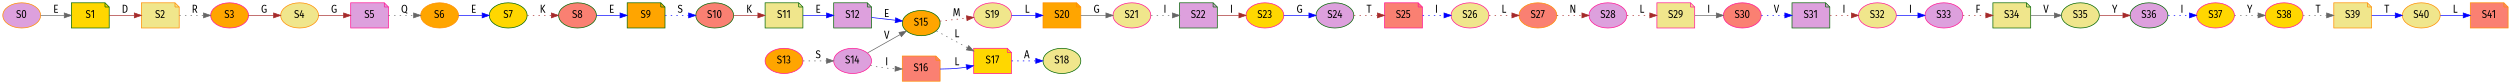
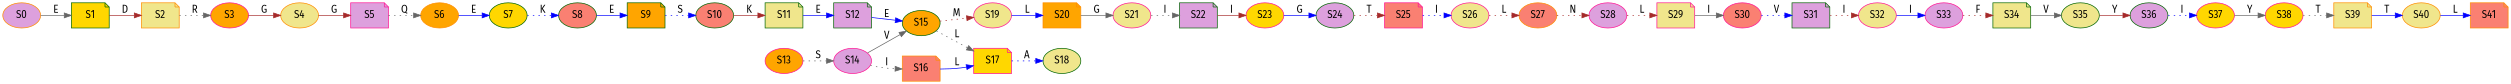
(539, 15) -> (539, 15)
(2246, 15) -> (2246, 15)
